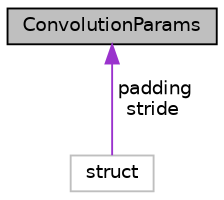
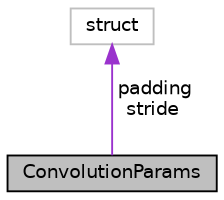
(112, 109) -> (112, 109)
